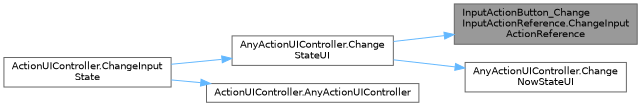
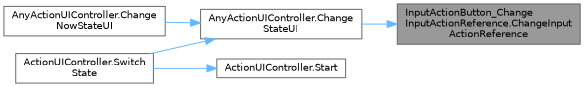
(424, 63) -> (178, 23)
(88, 72) -> (85, 68)
(313, 93) -> (281, 68)
